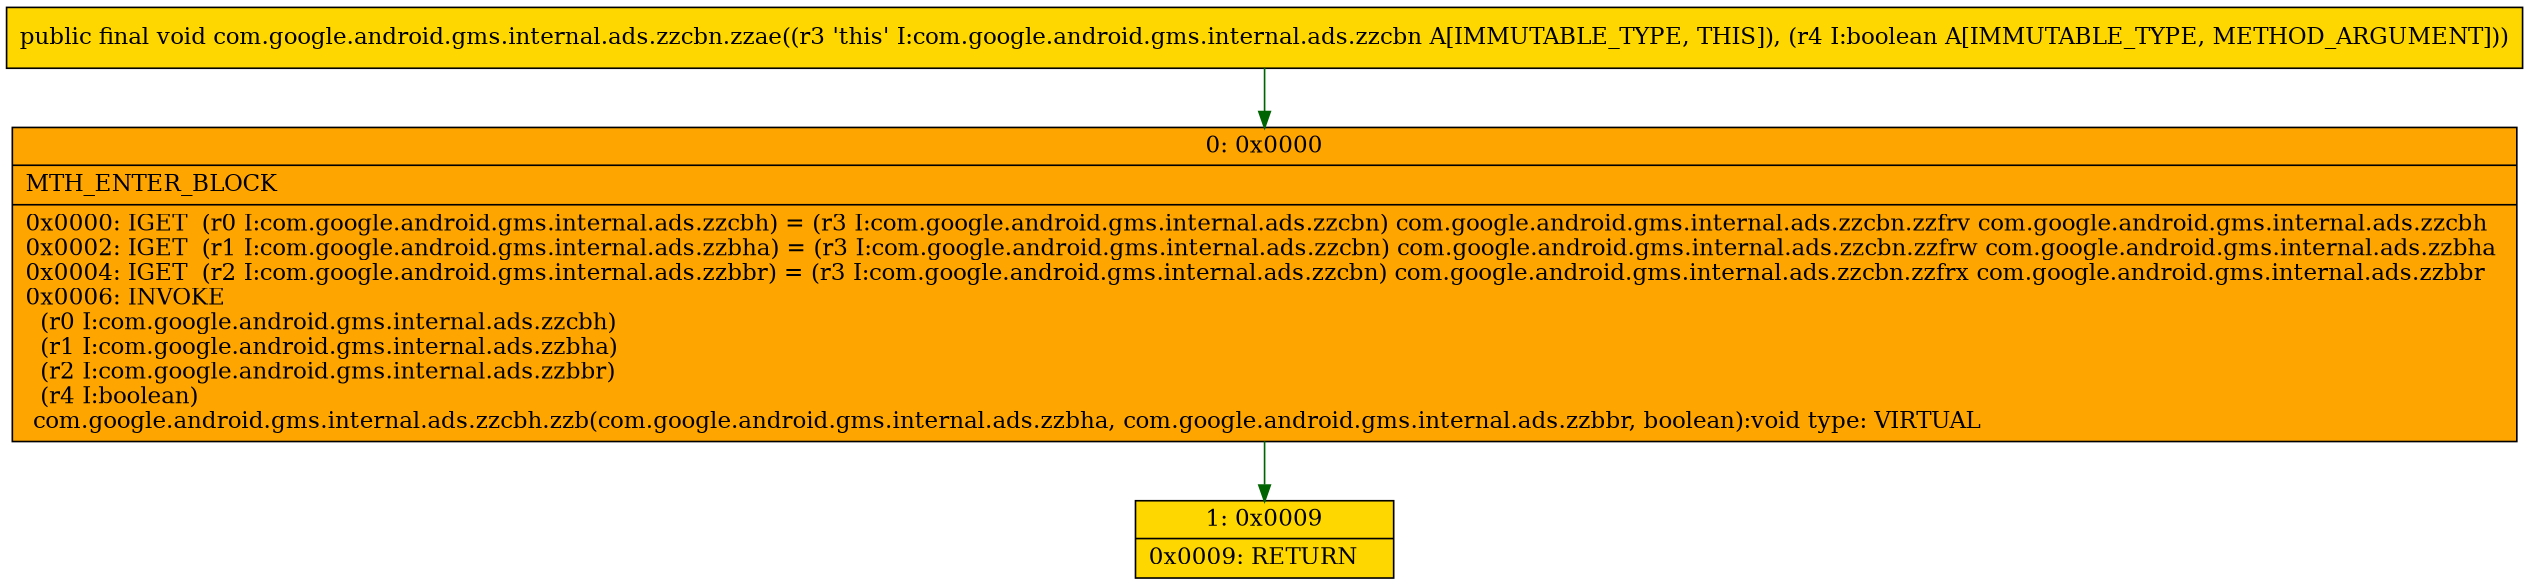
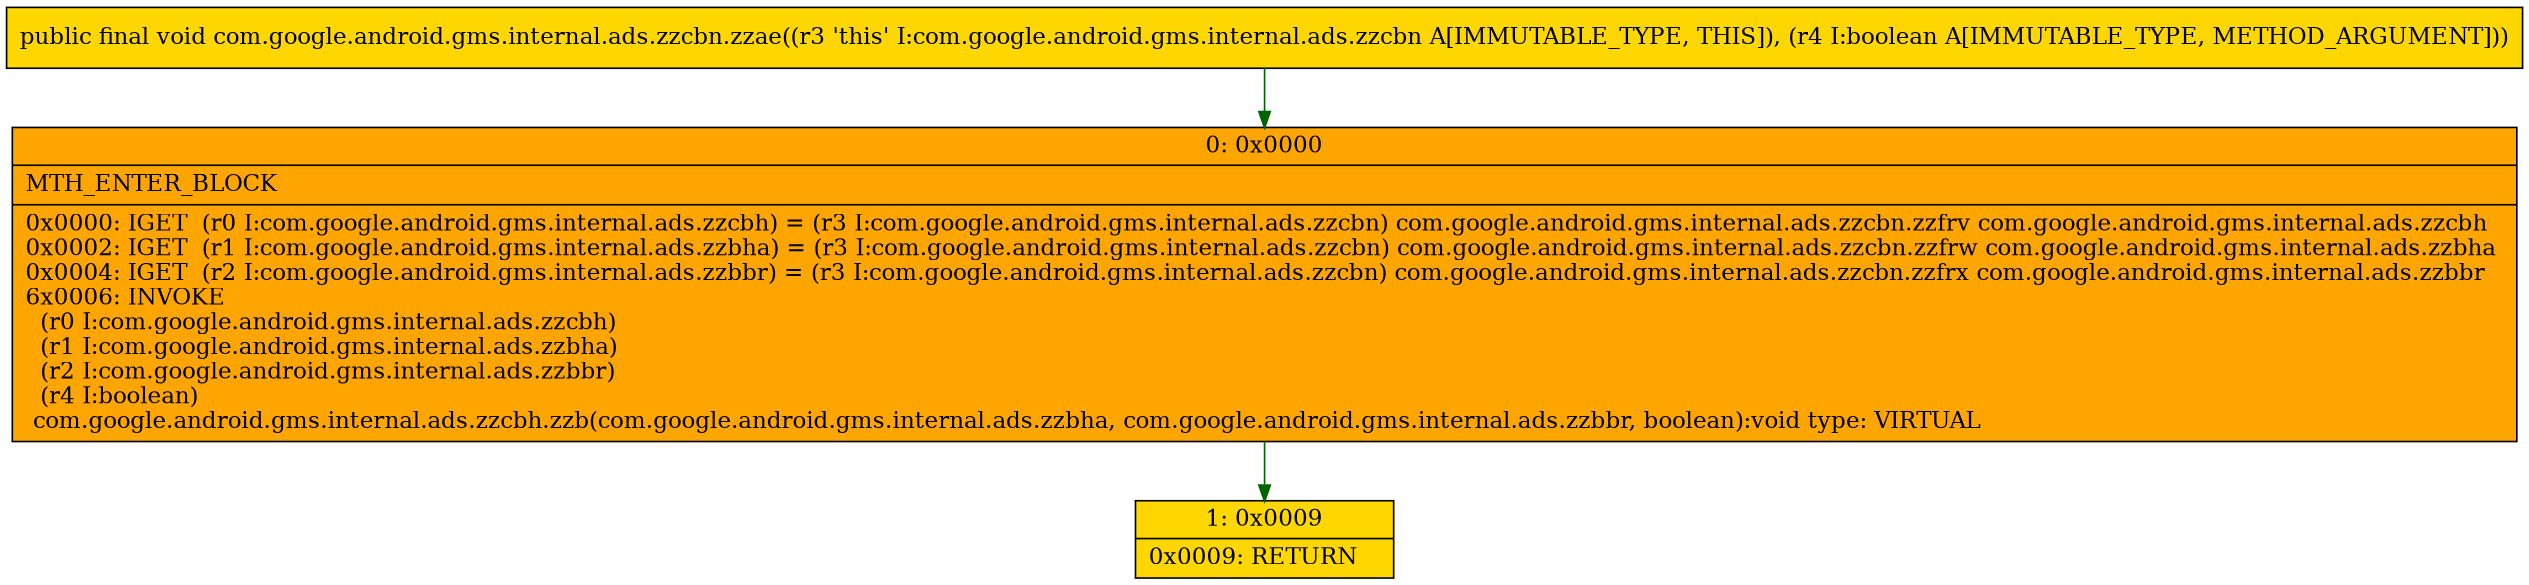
(133, 298) -> (133, 298)
